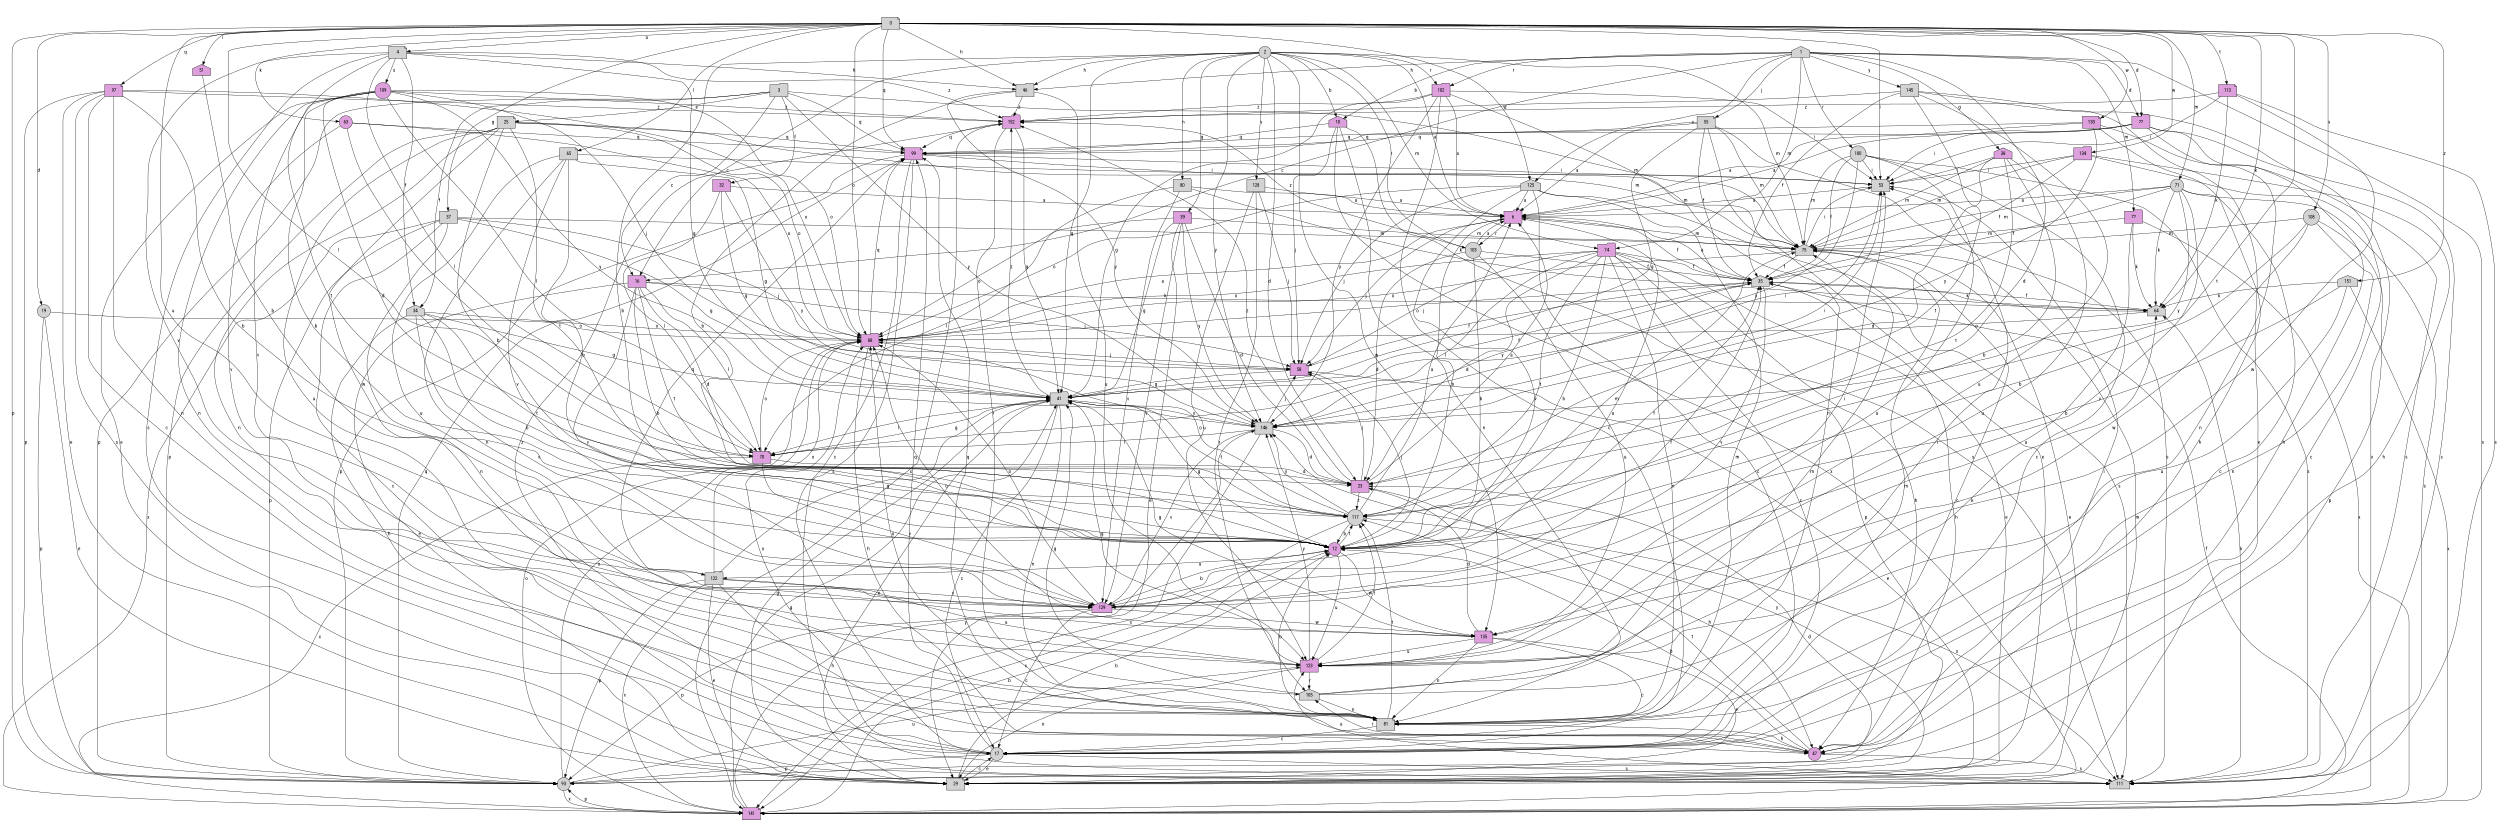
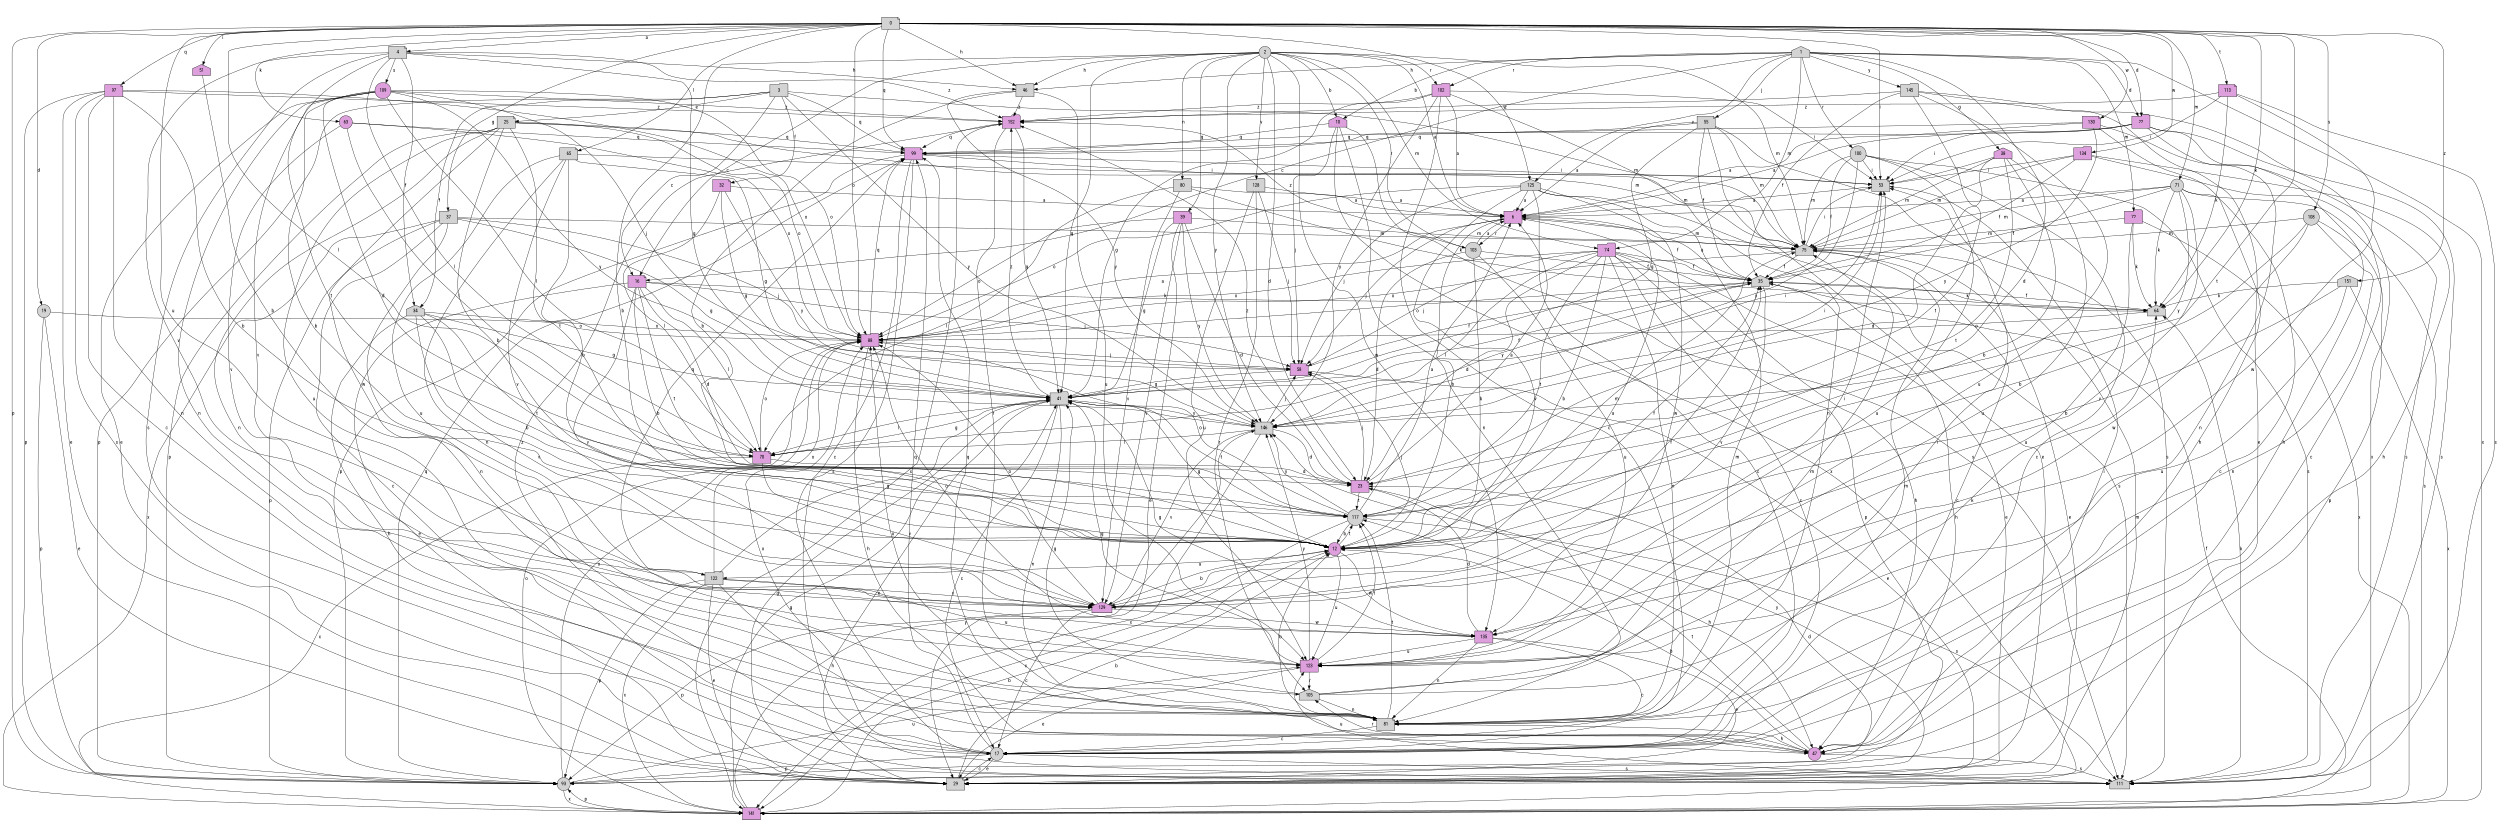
none -> (1676, 405)
